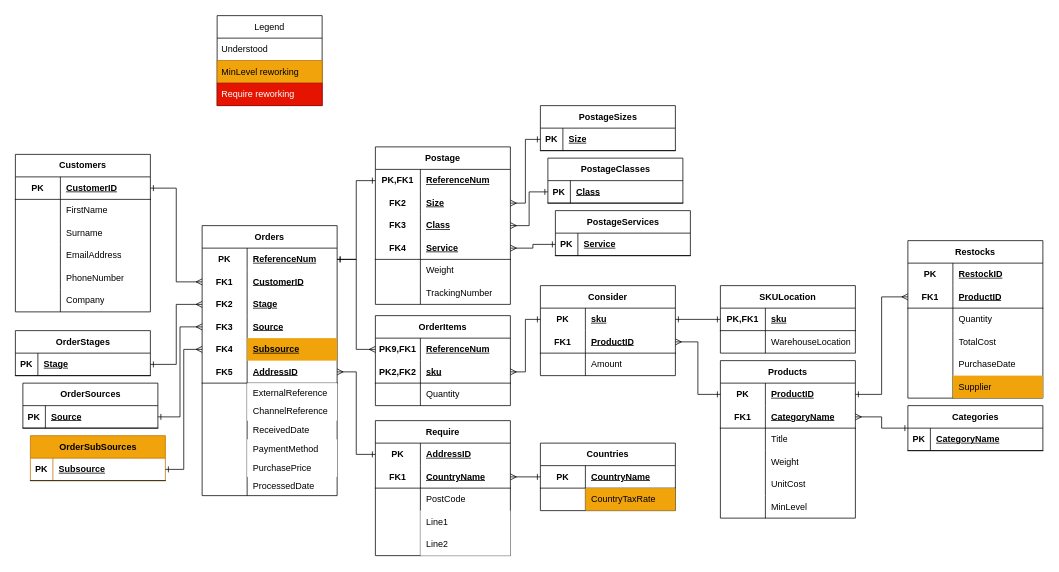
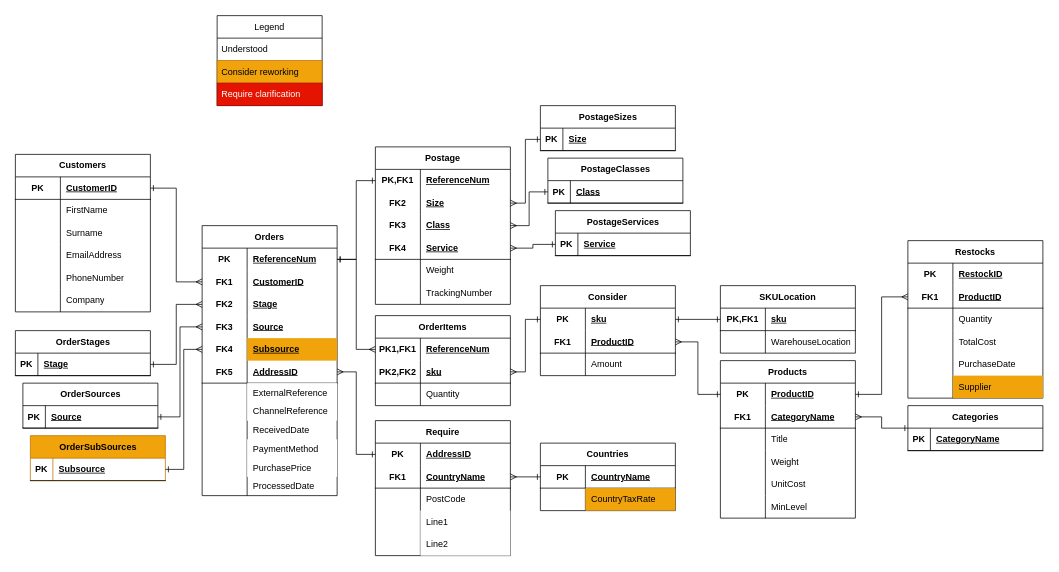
(262, 72) -> (263, 72)
(261, 94) -> (268, 94)
(398, 349) -> (398, 349)
